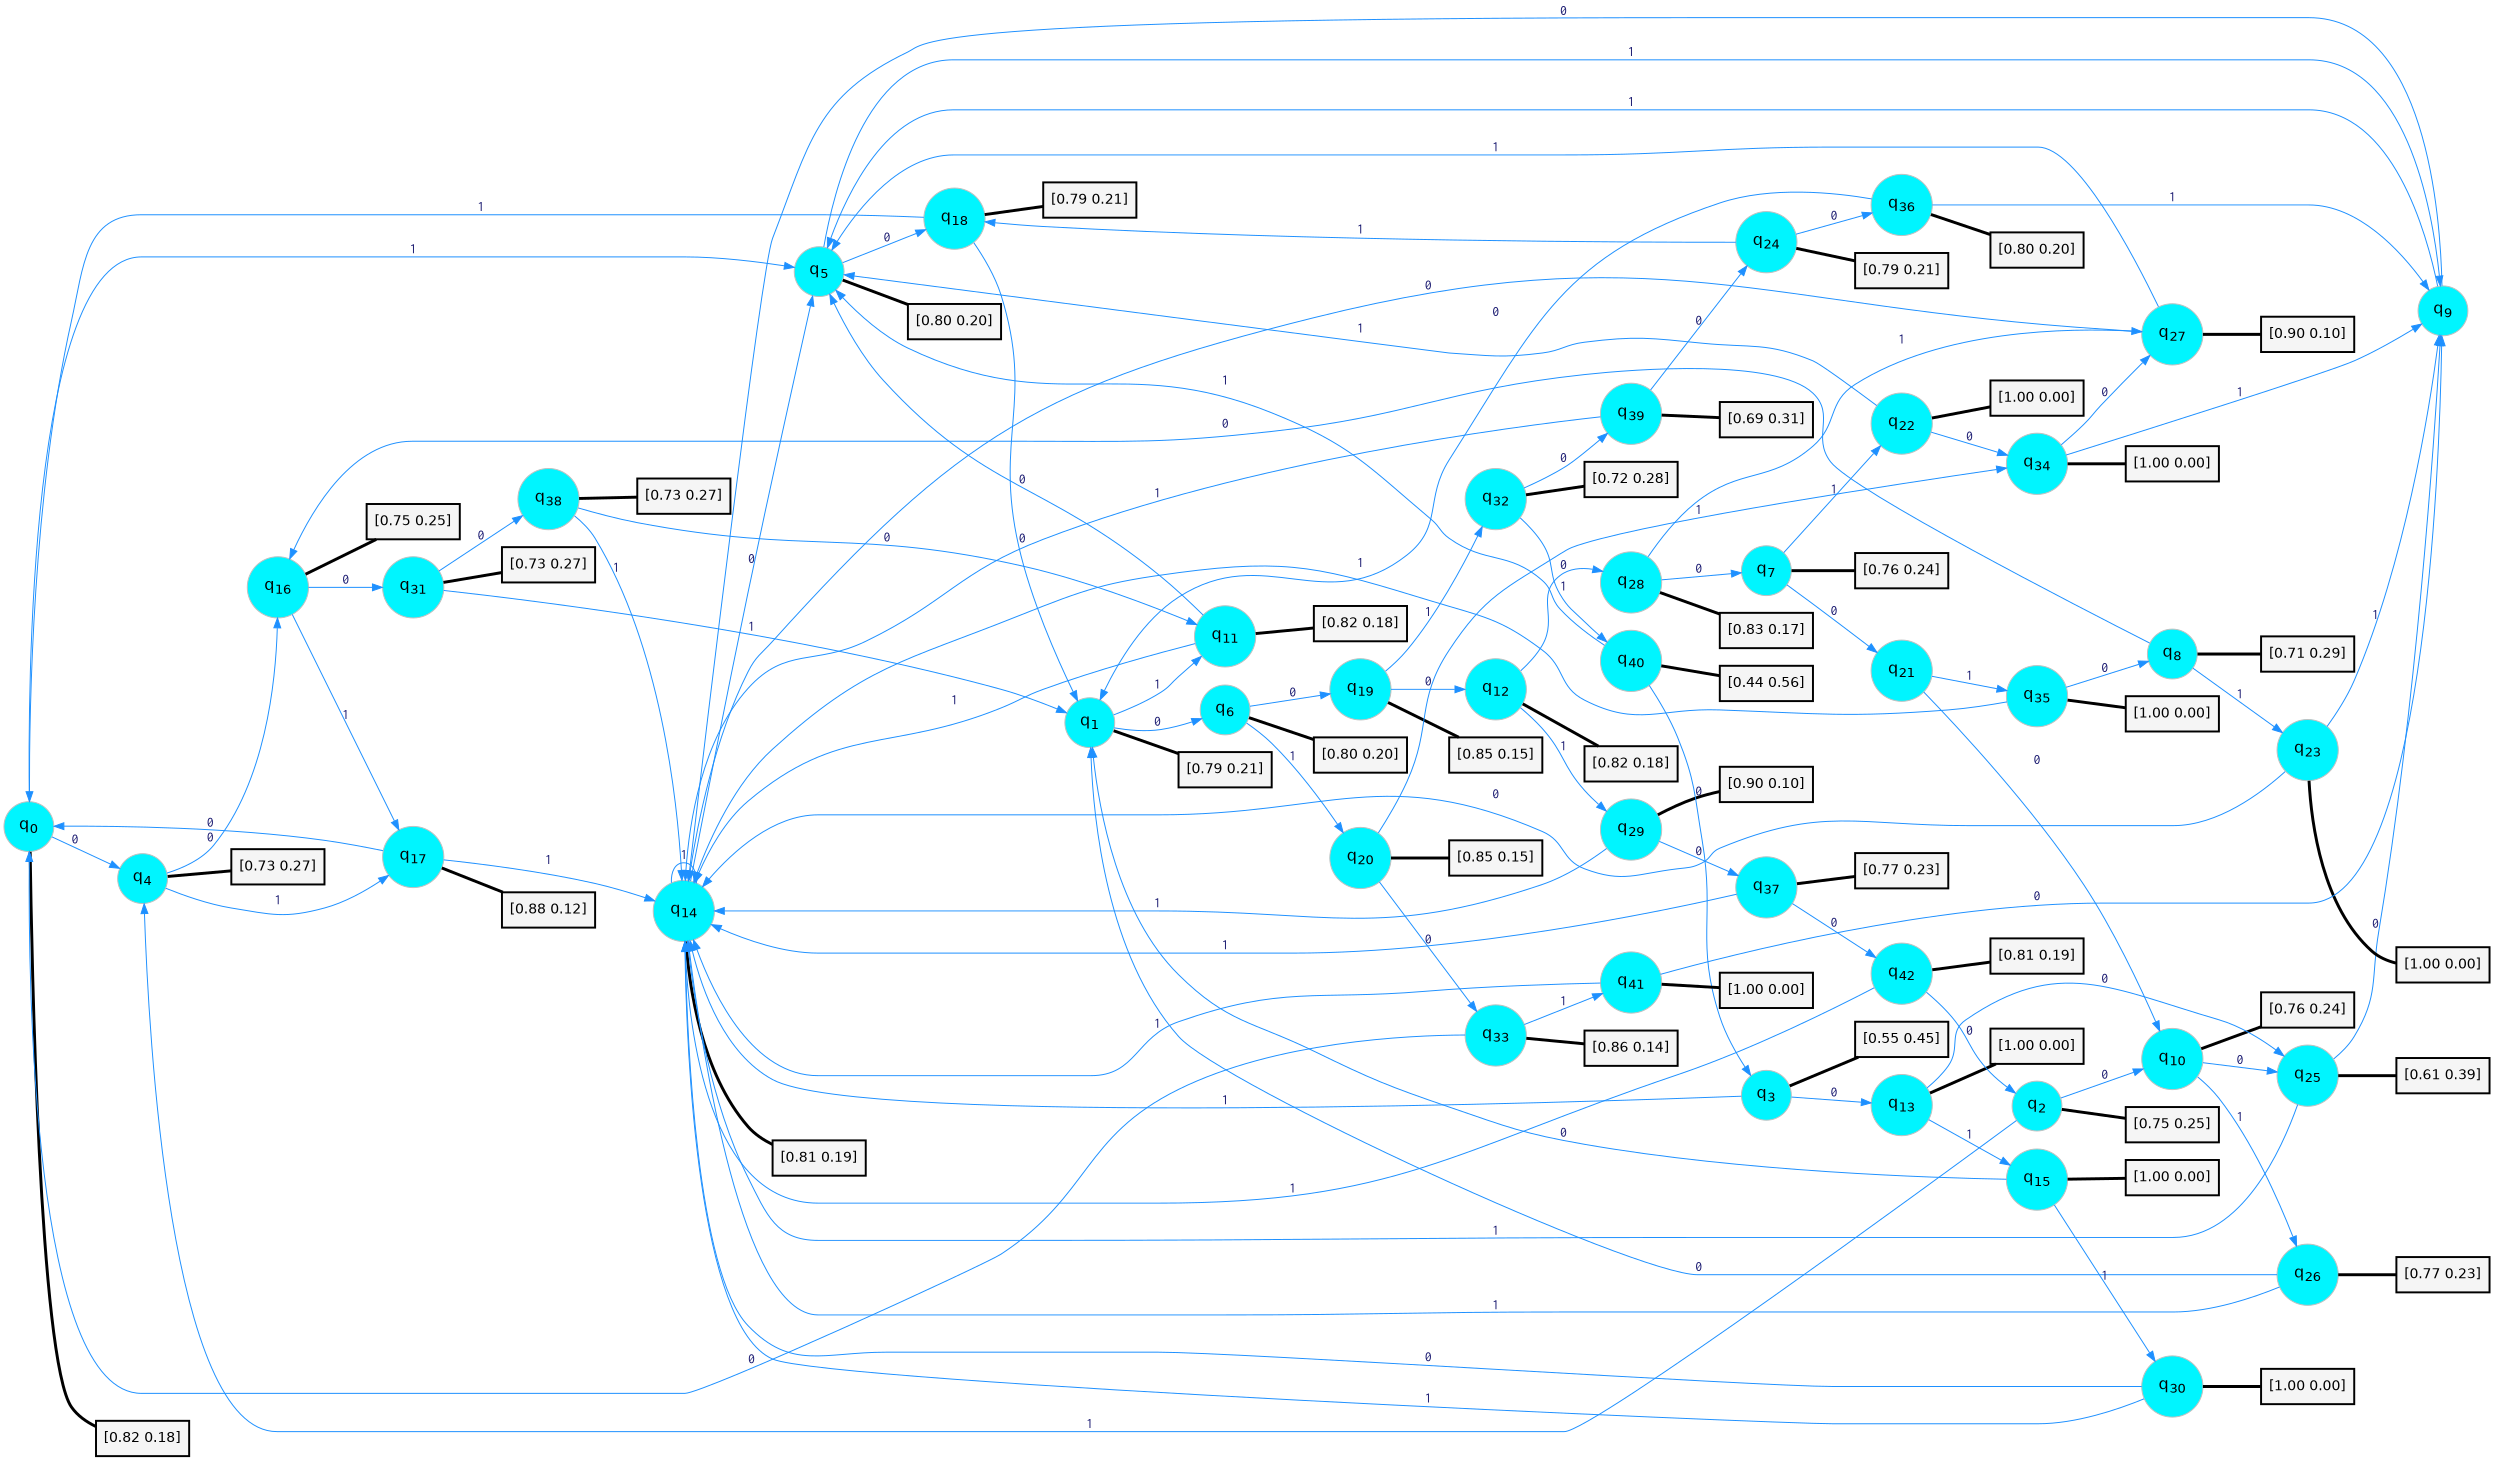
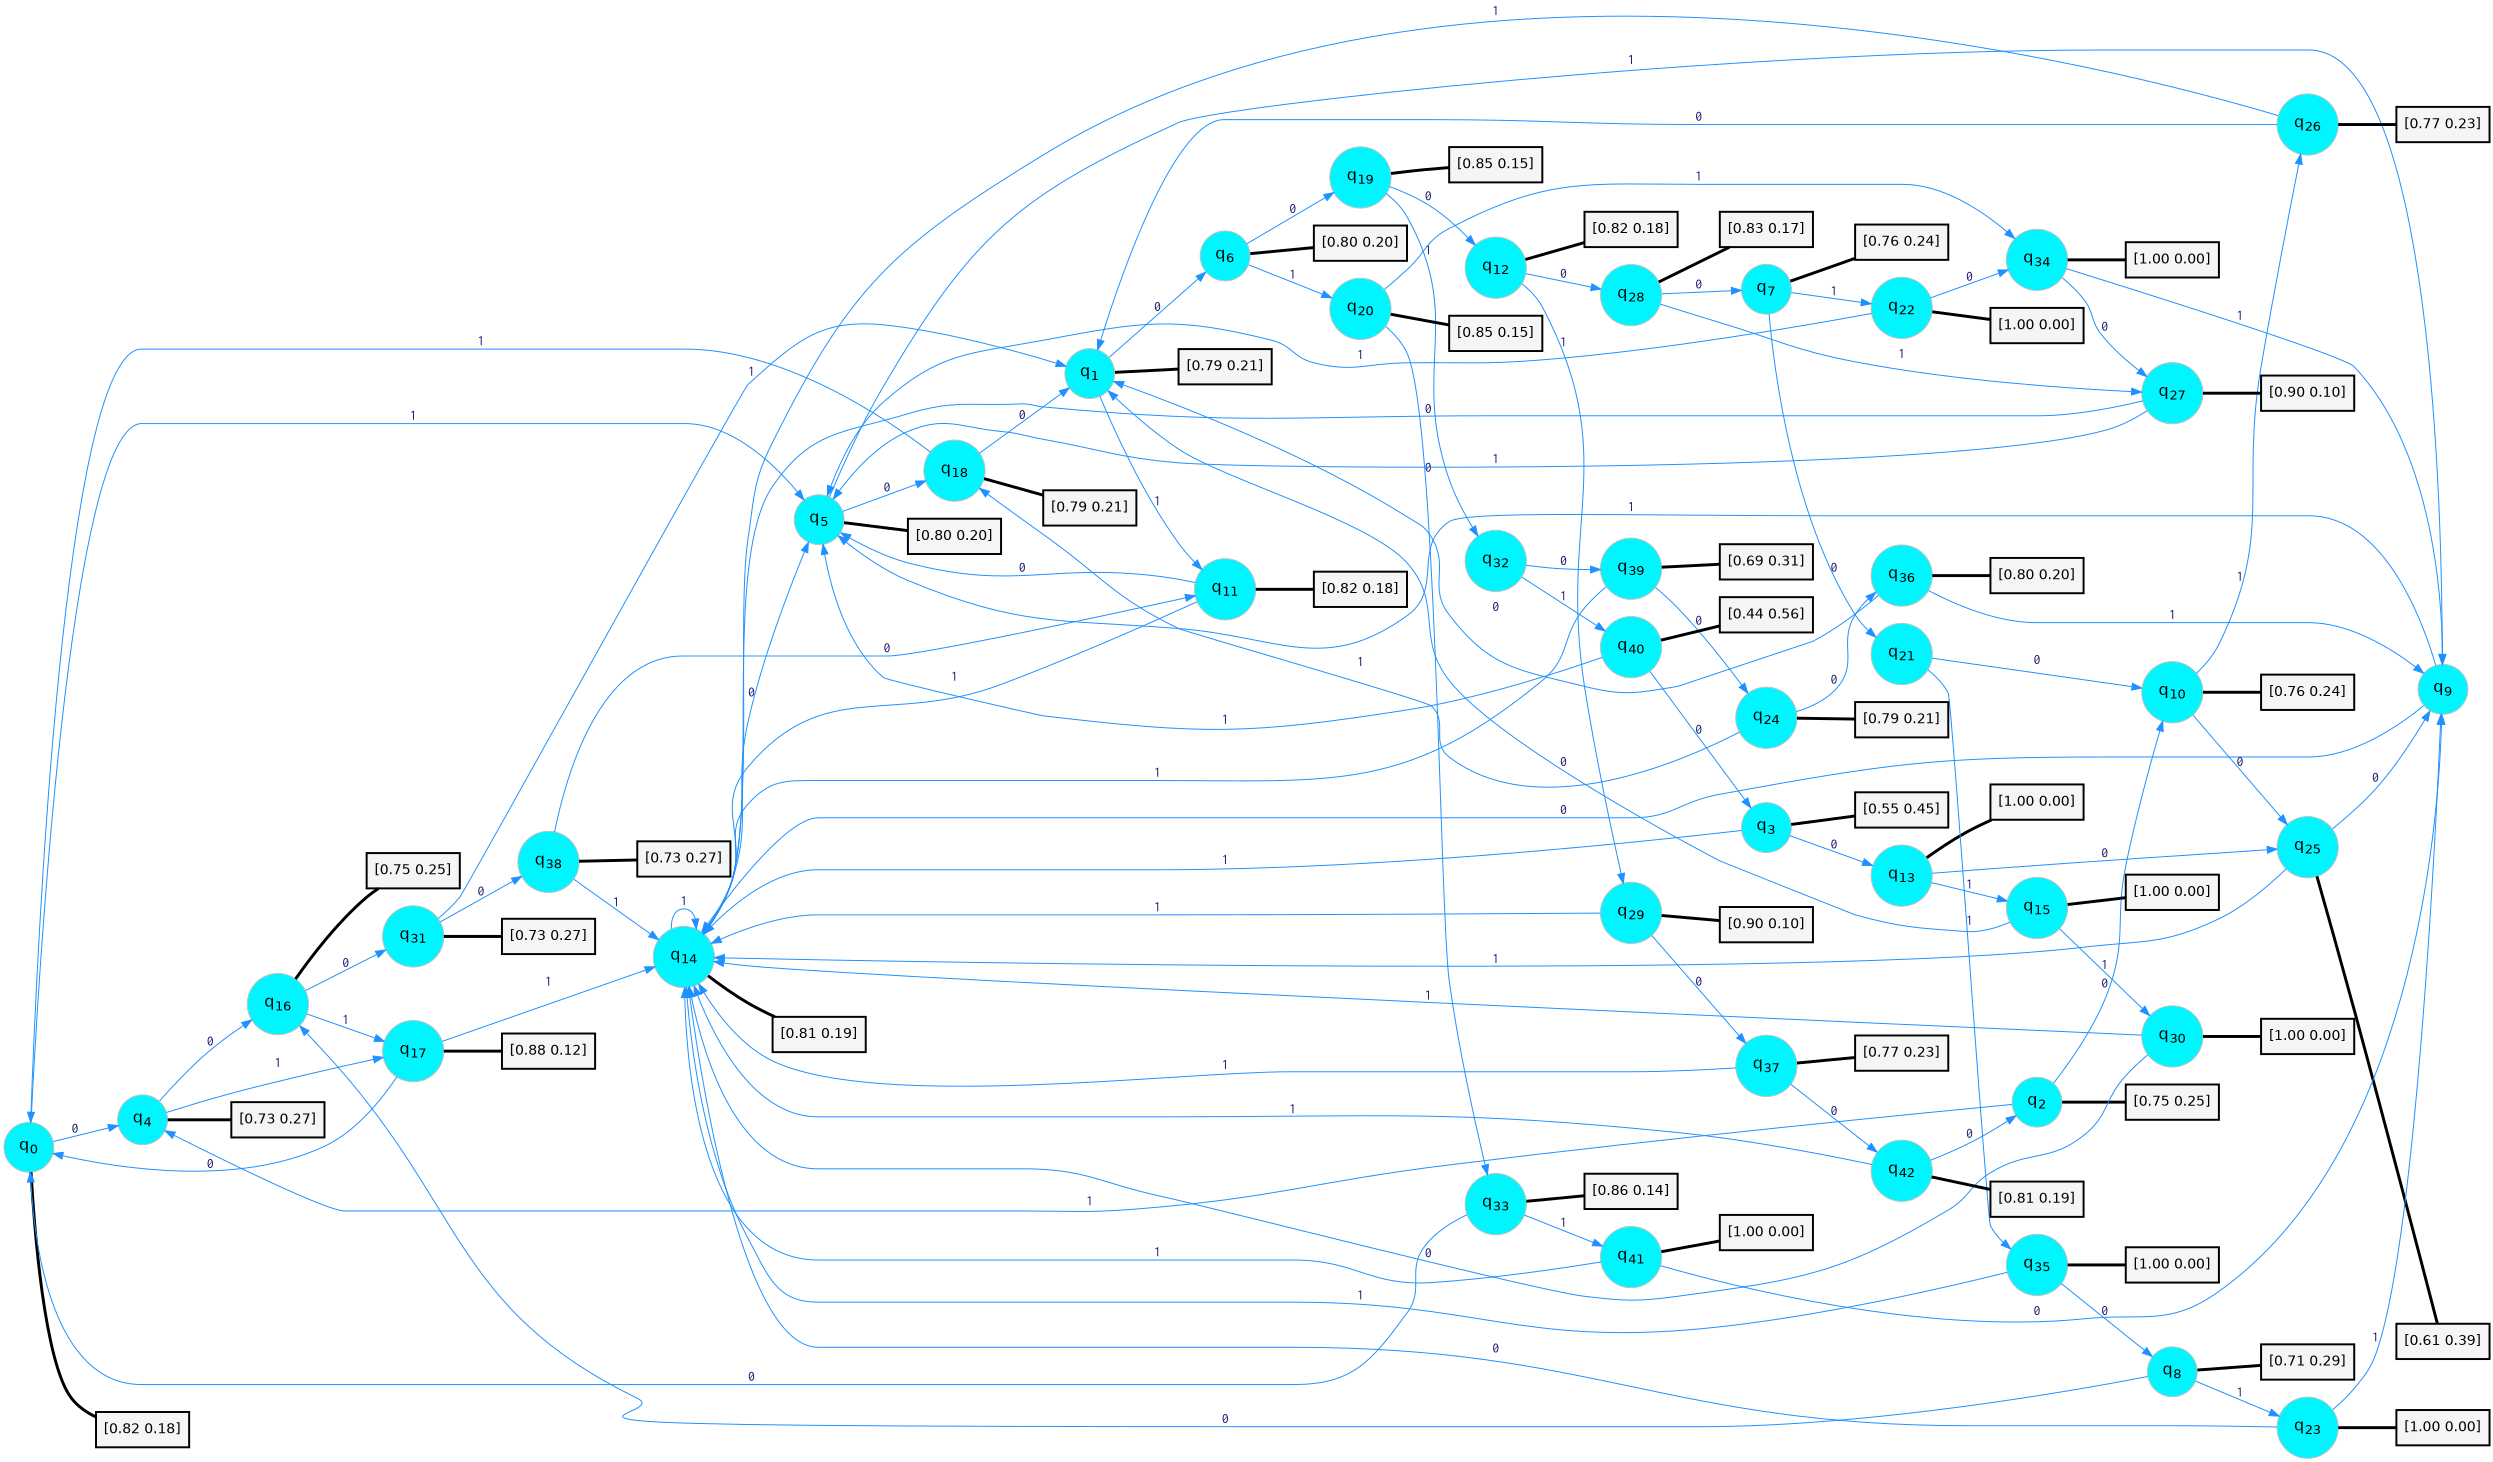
(1631, 479) -> none
